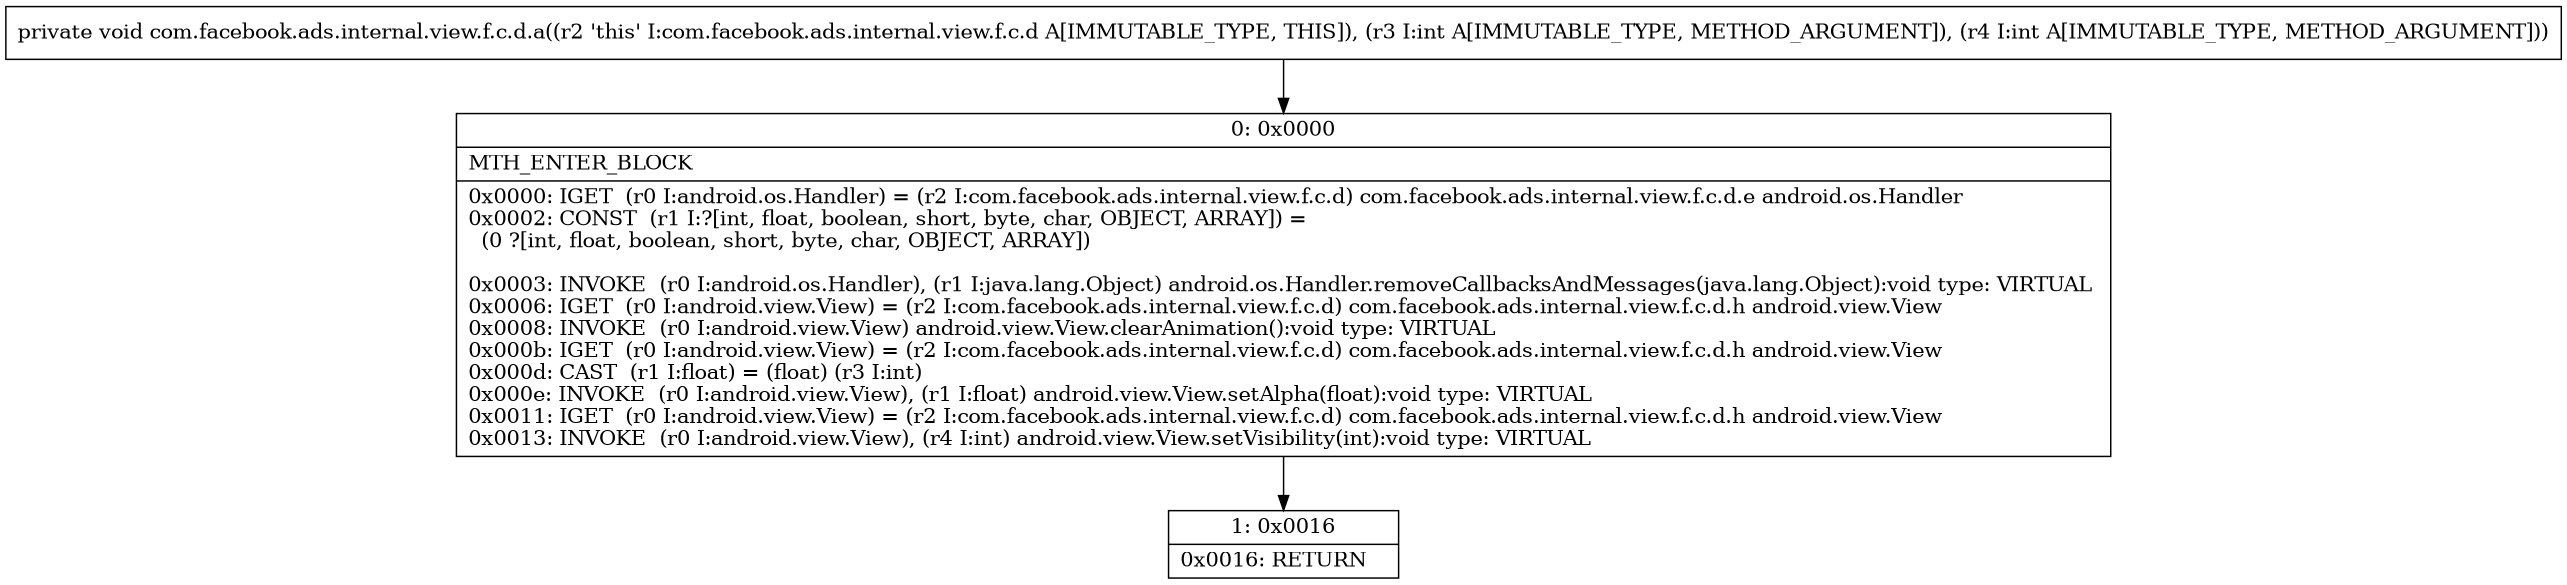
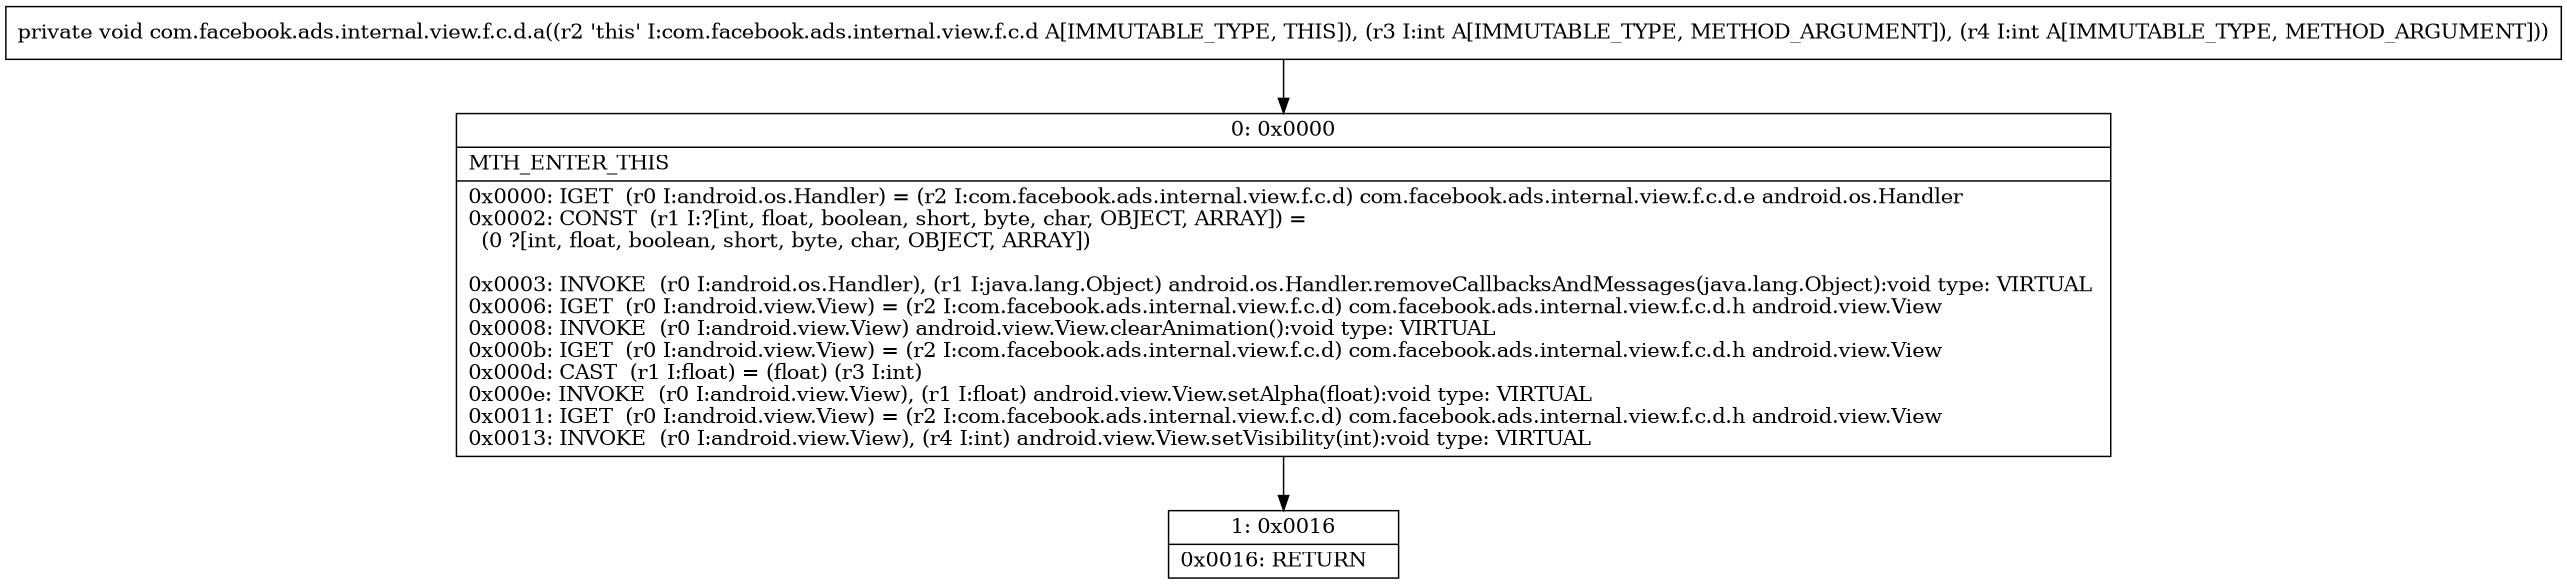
(581, 163) -> (569, 163)
